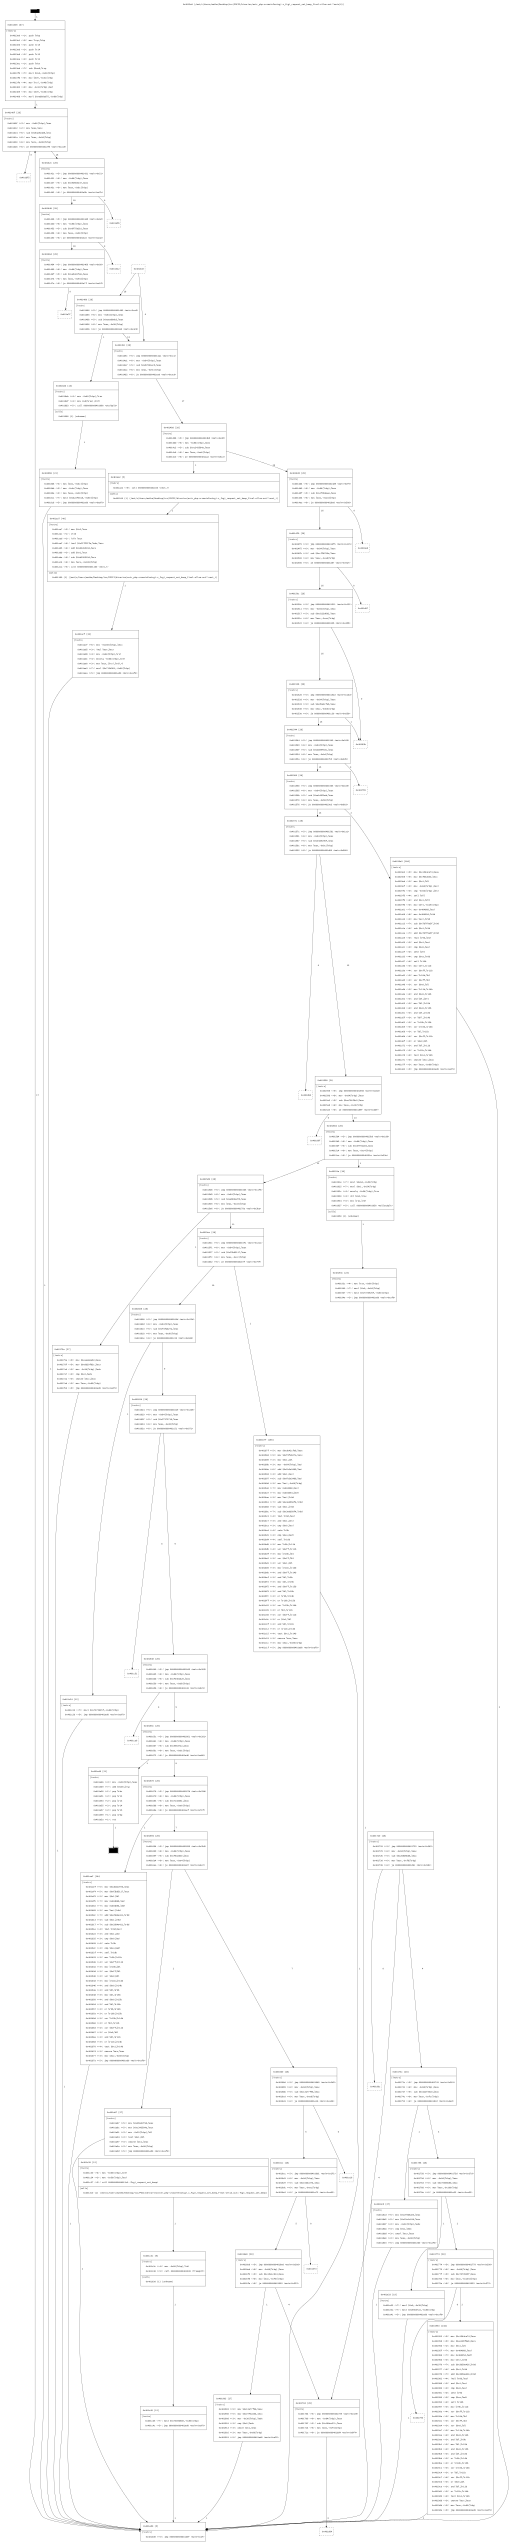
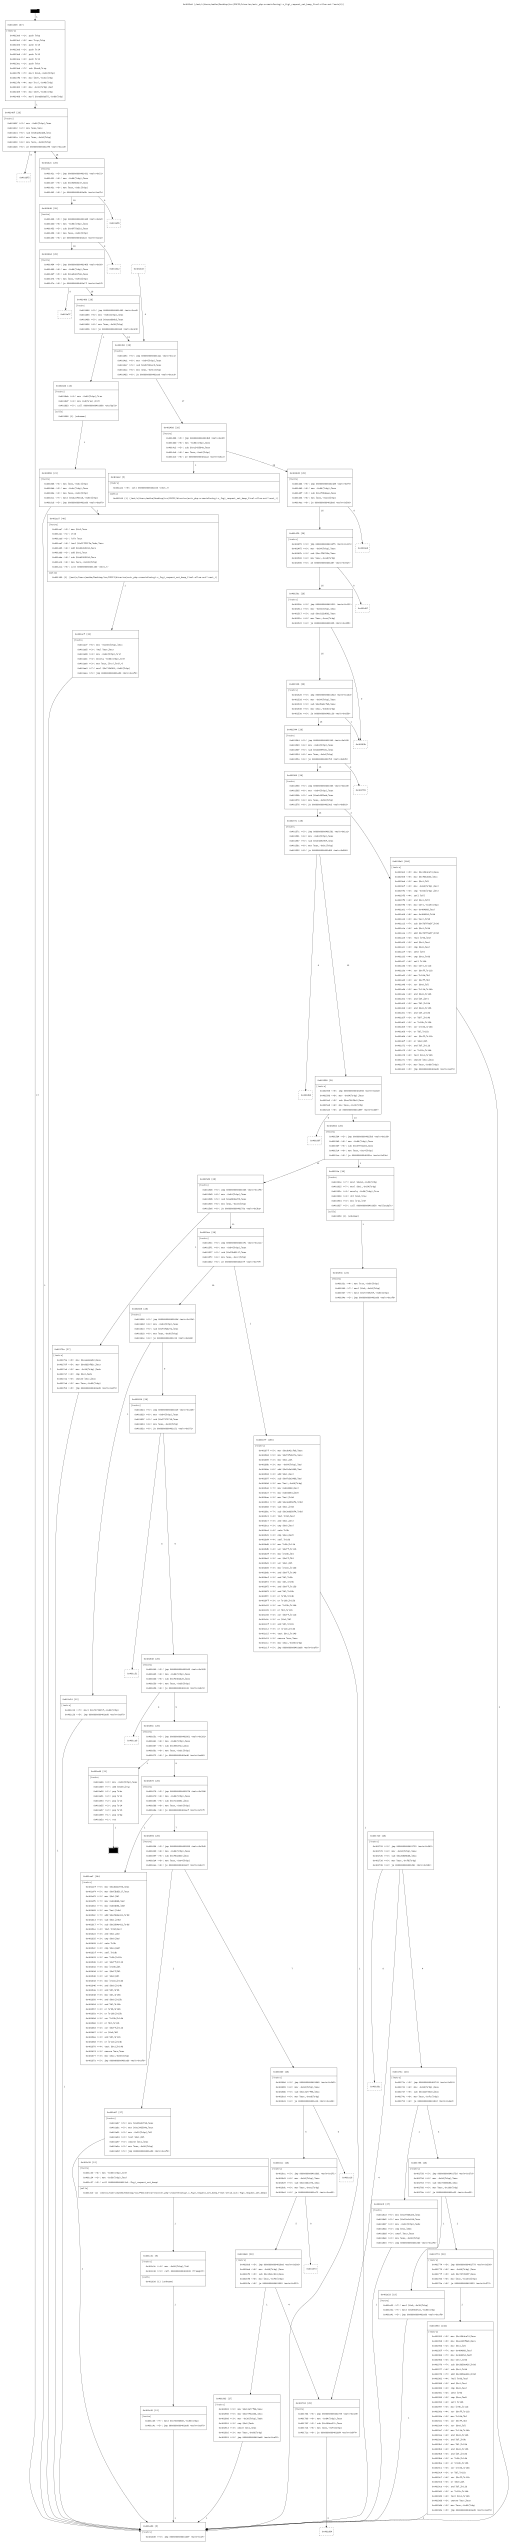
(128, 284) -> (89, 291)
(173, 508) -> (95, 510)
(68, 2321) -> none
(417, 2418) -> none
